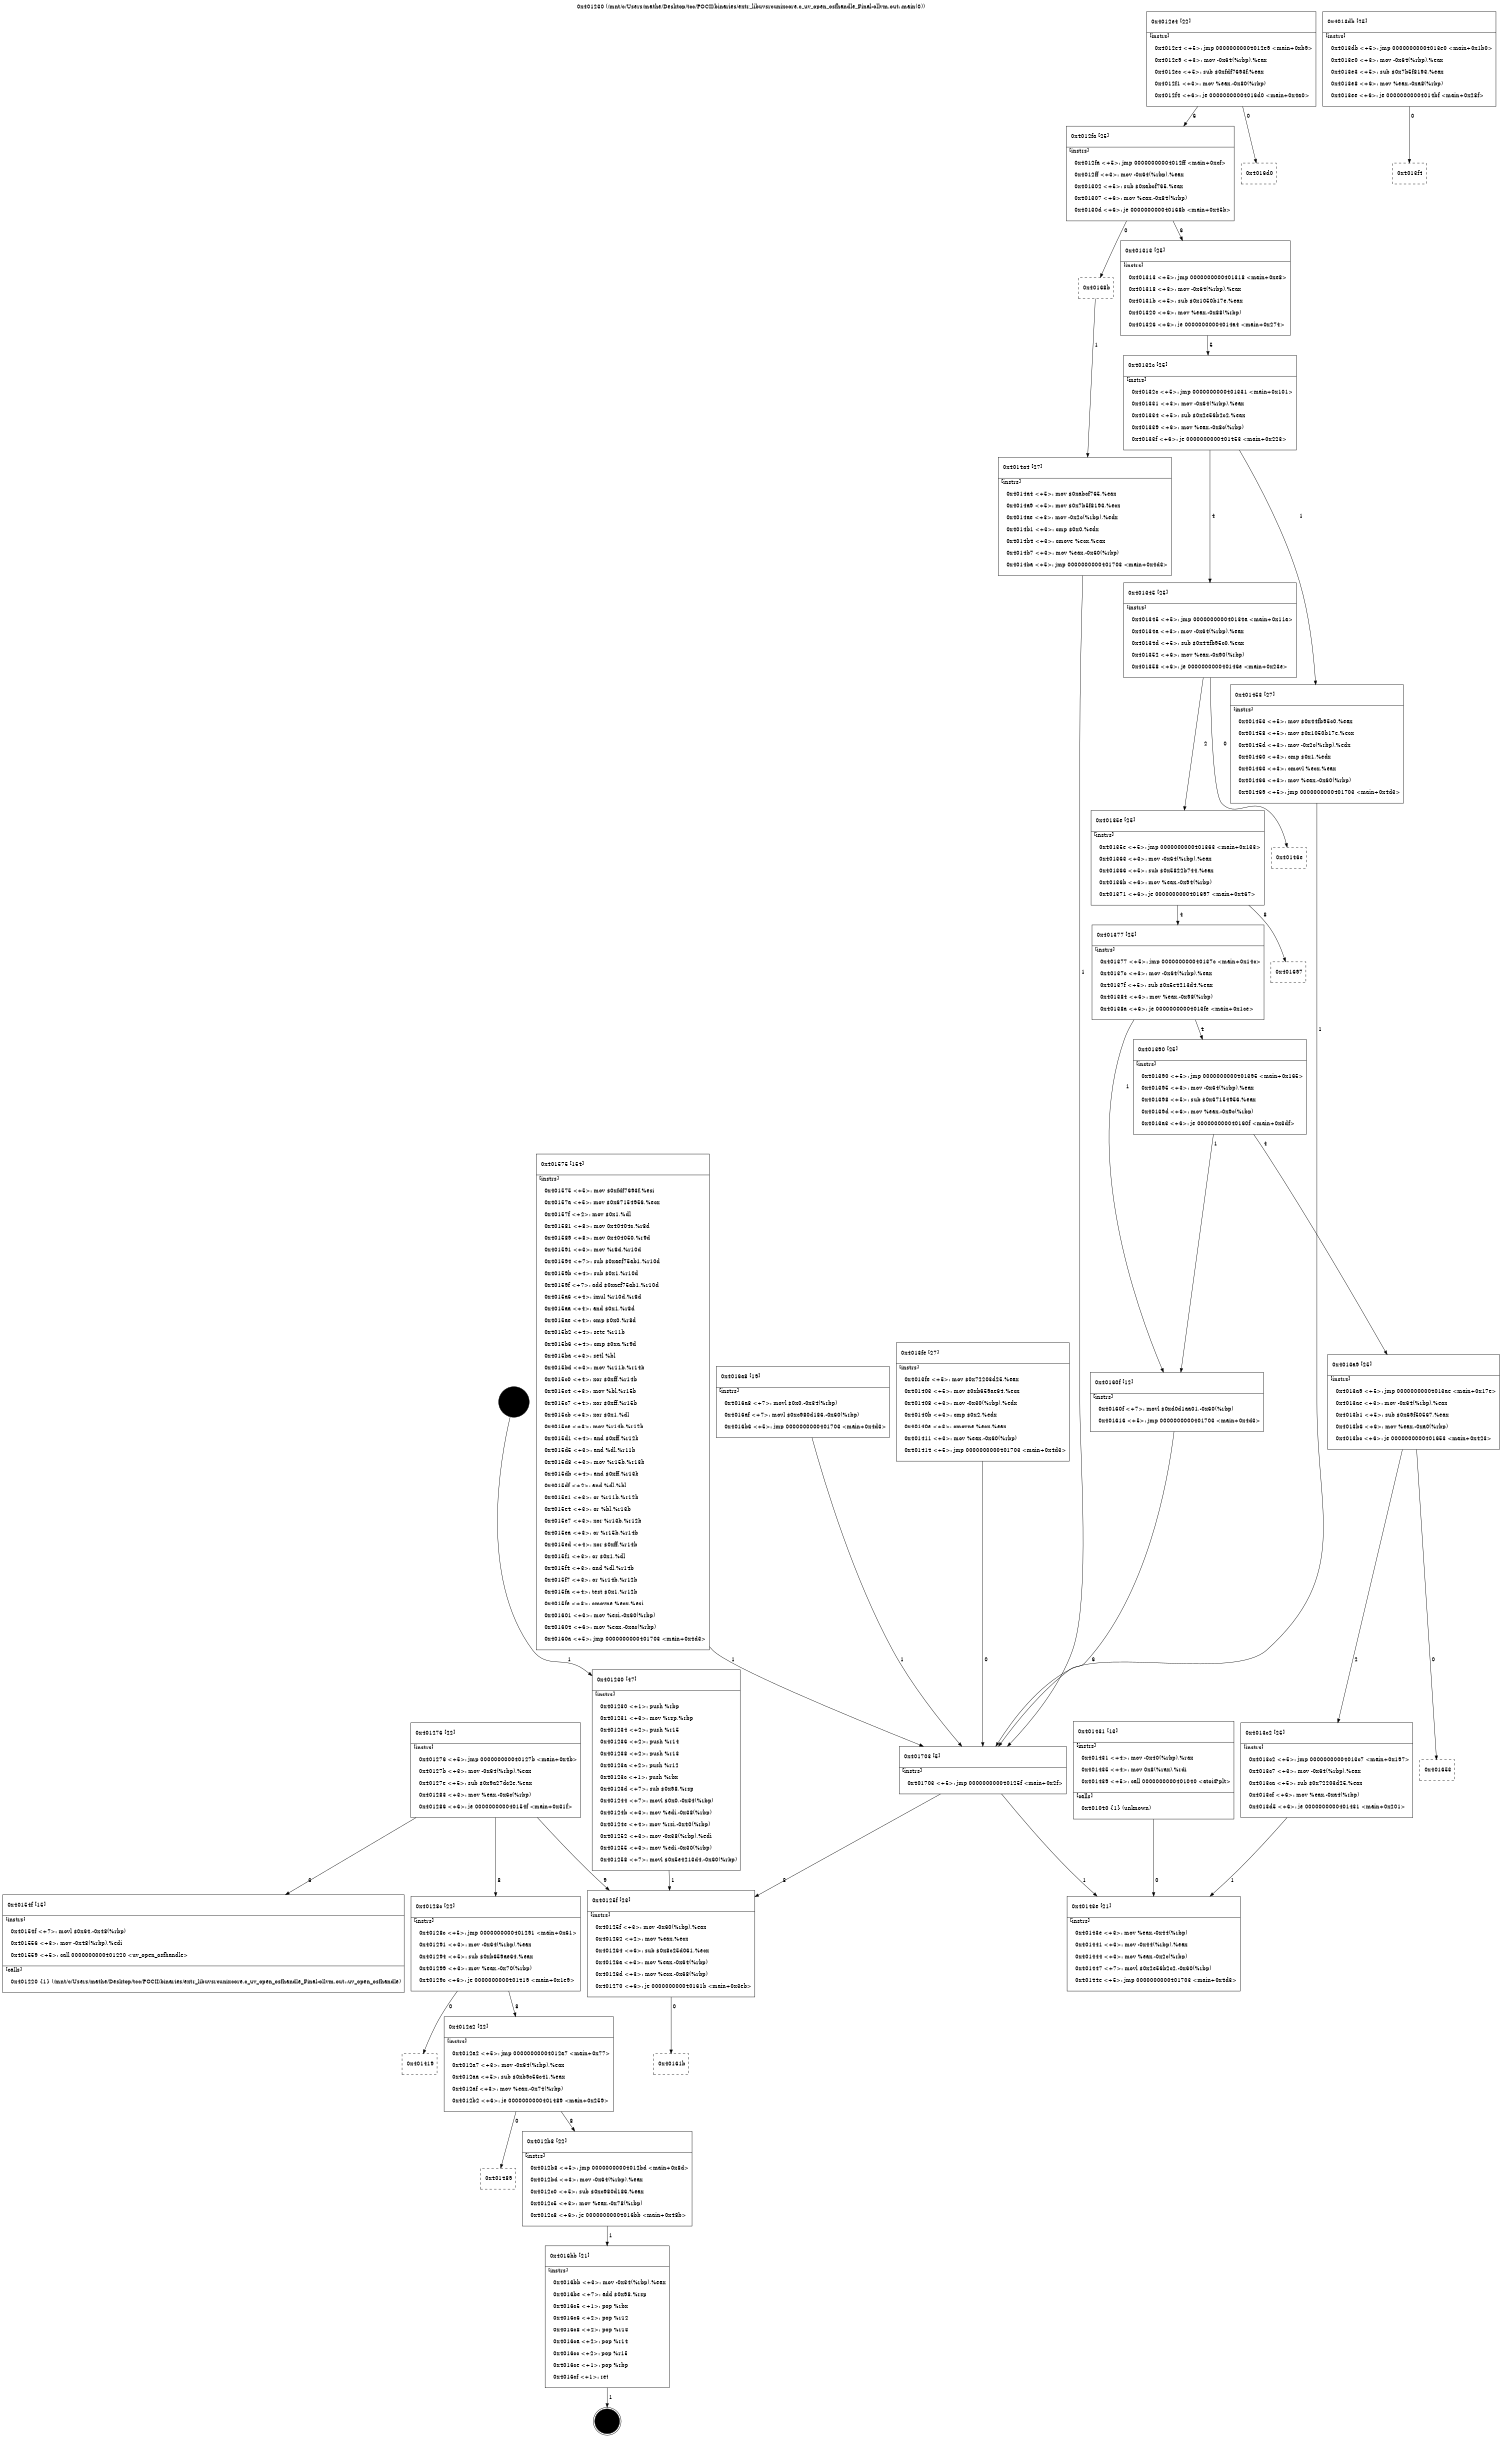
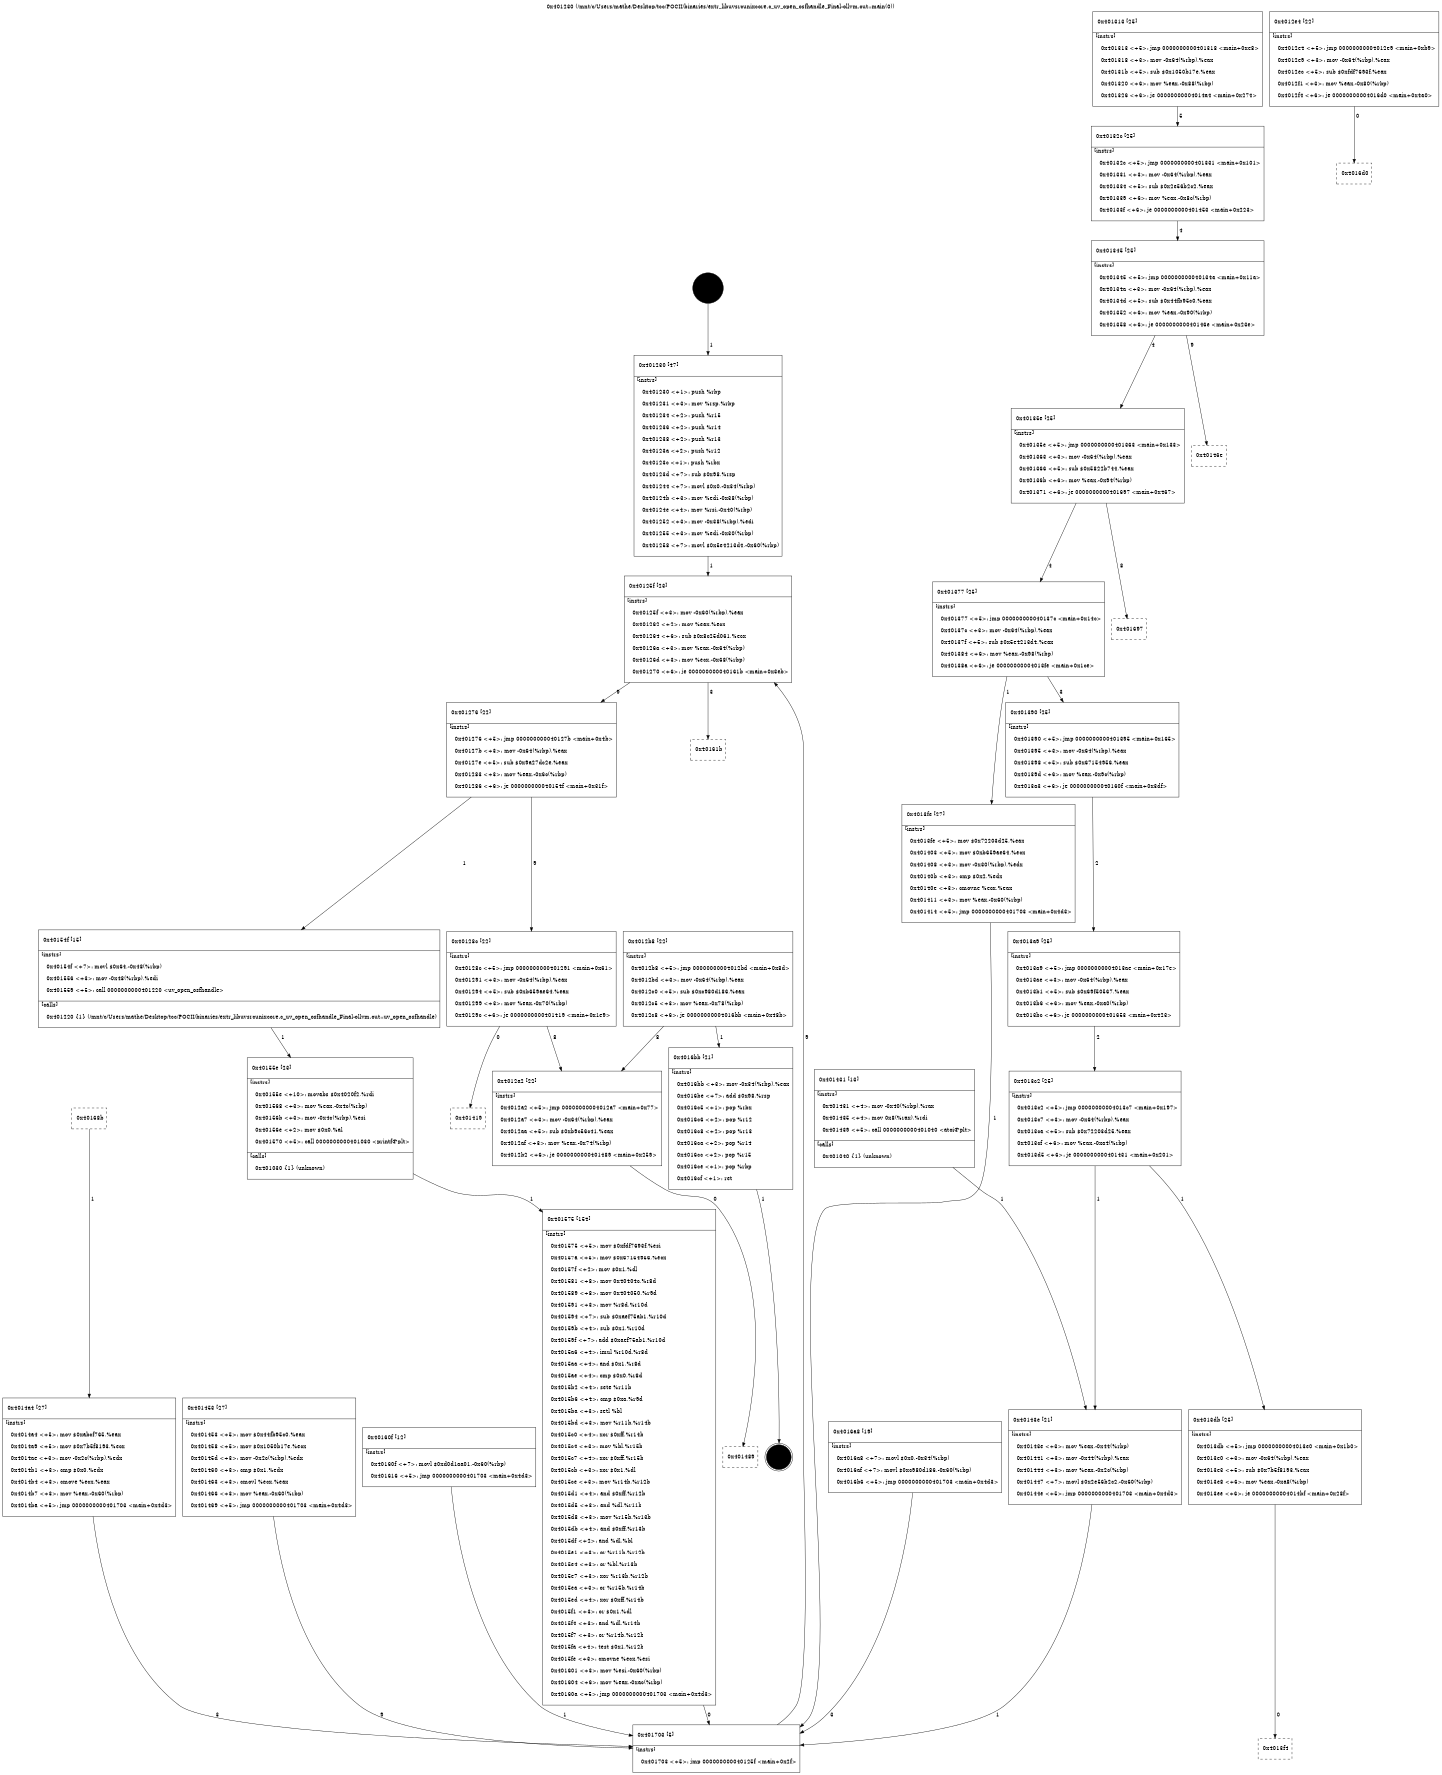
(1150, 174) -> none
(1293, 561) -> none
(1205, 744) -> (1153, 345)
(1224, 744) -> (1191, 345)
(1082, 972) -> (217, 1715)
(1202, 1030) -> (1060, 692)
(1320, 1030) -> (381, 1715)
none -> (330, 1118)
(1265, 1144) -> (1096, 863)
(1114, 1196) -> (997, 738)
(1197, 1251) -> none
none -> (1221, 1279)
(732, 1660) -> (708, 1715)
(901, 1660) -> (831, 1715)
(985, 1660) -> (994, 1118)
(1093, 1660) -> (564, 1715)
(1437, 1770) -> none
(1046, 1846) -> (1011, 1699)
(571, 1853) -> (617, 691)
(309, 1881) -> (464, 863)
(498, 1881) -> (534, 863)
(784, 1881) -> (806, 1038)
(1156, 1881) -> (1001, 1199)
(674, 2007) -> (711, 692)
(567, 2120) -> (644, 1047)
